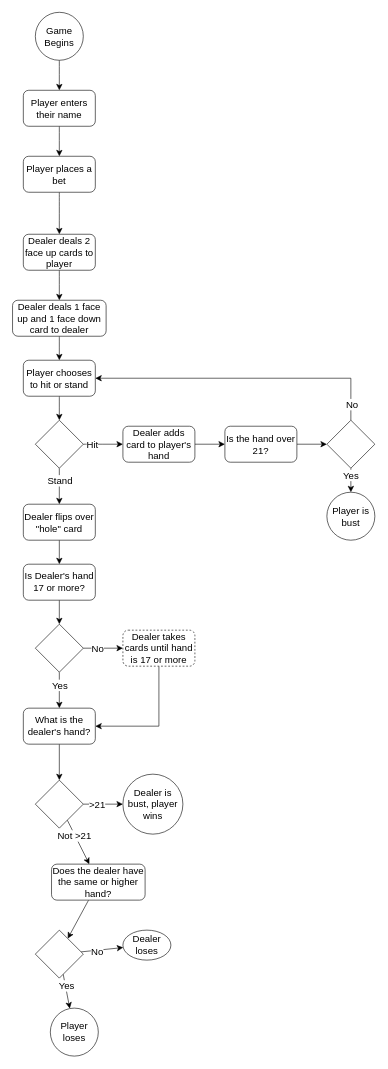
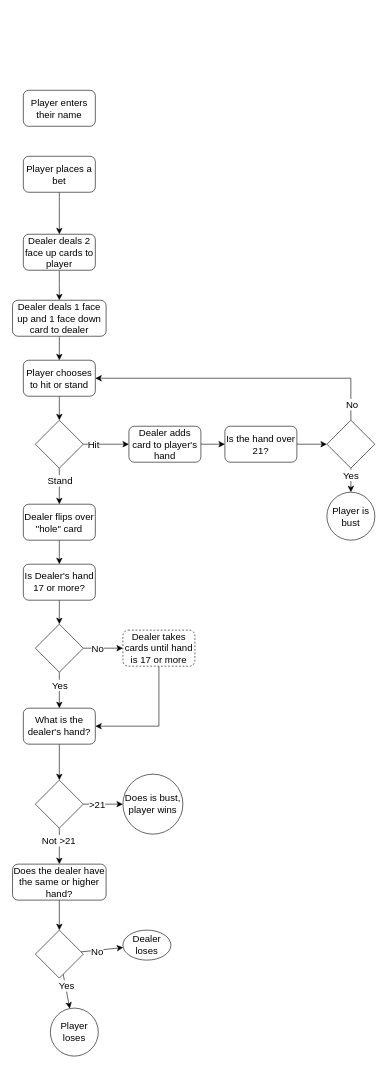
(59, 36) -> none
(59, 83) -> none
(59, 149) -> none
(159, 444) -> (165, 444)
(153, 804) -> (153, 804)
(98, 882) -> (59, 882)
